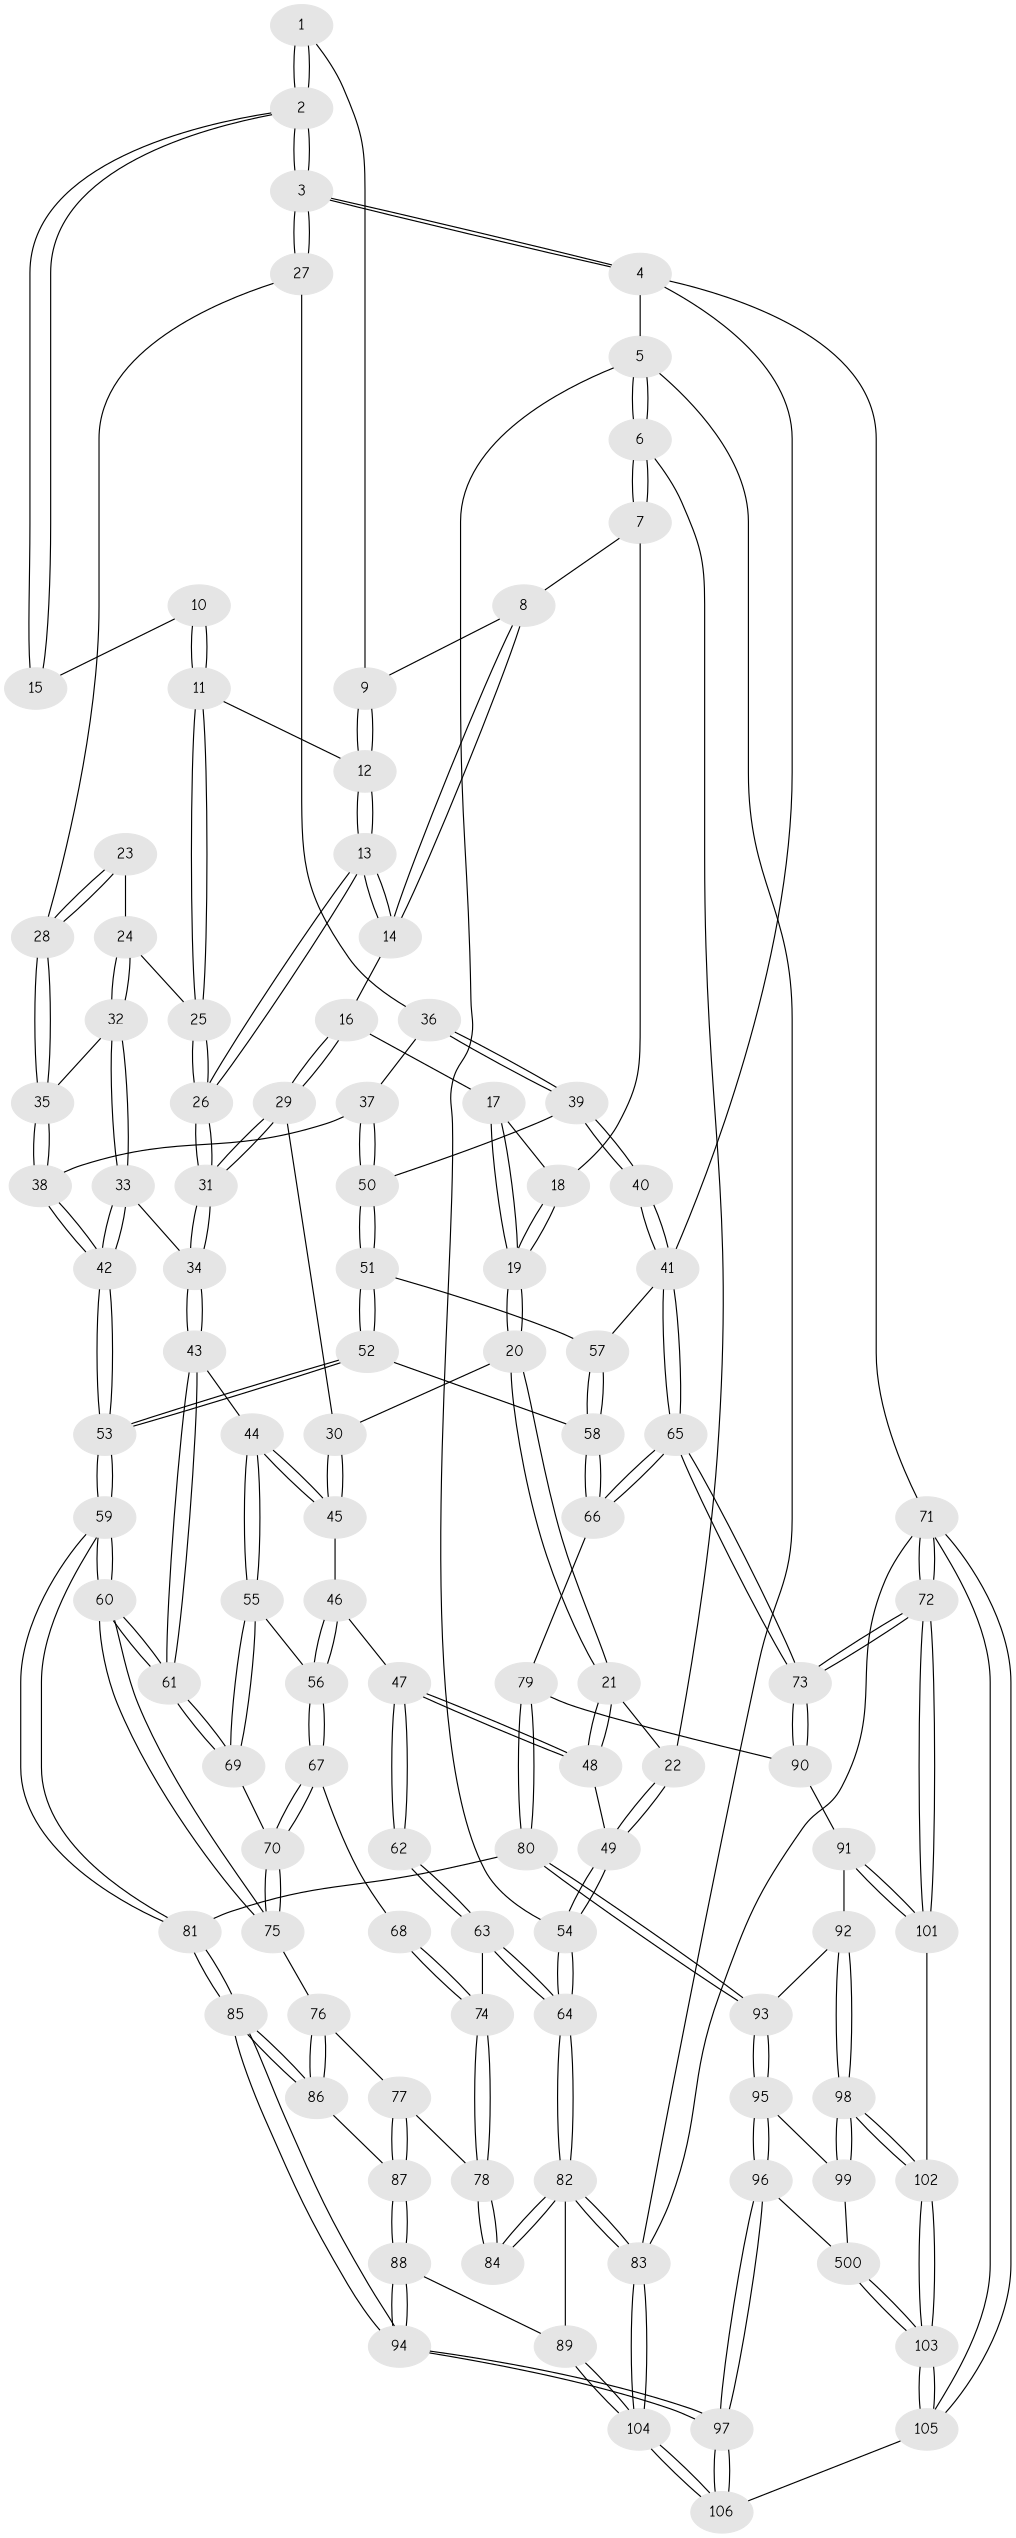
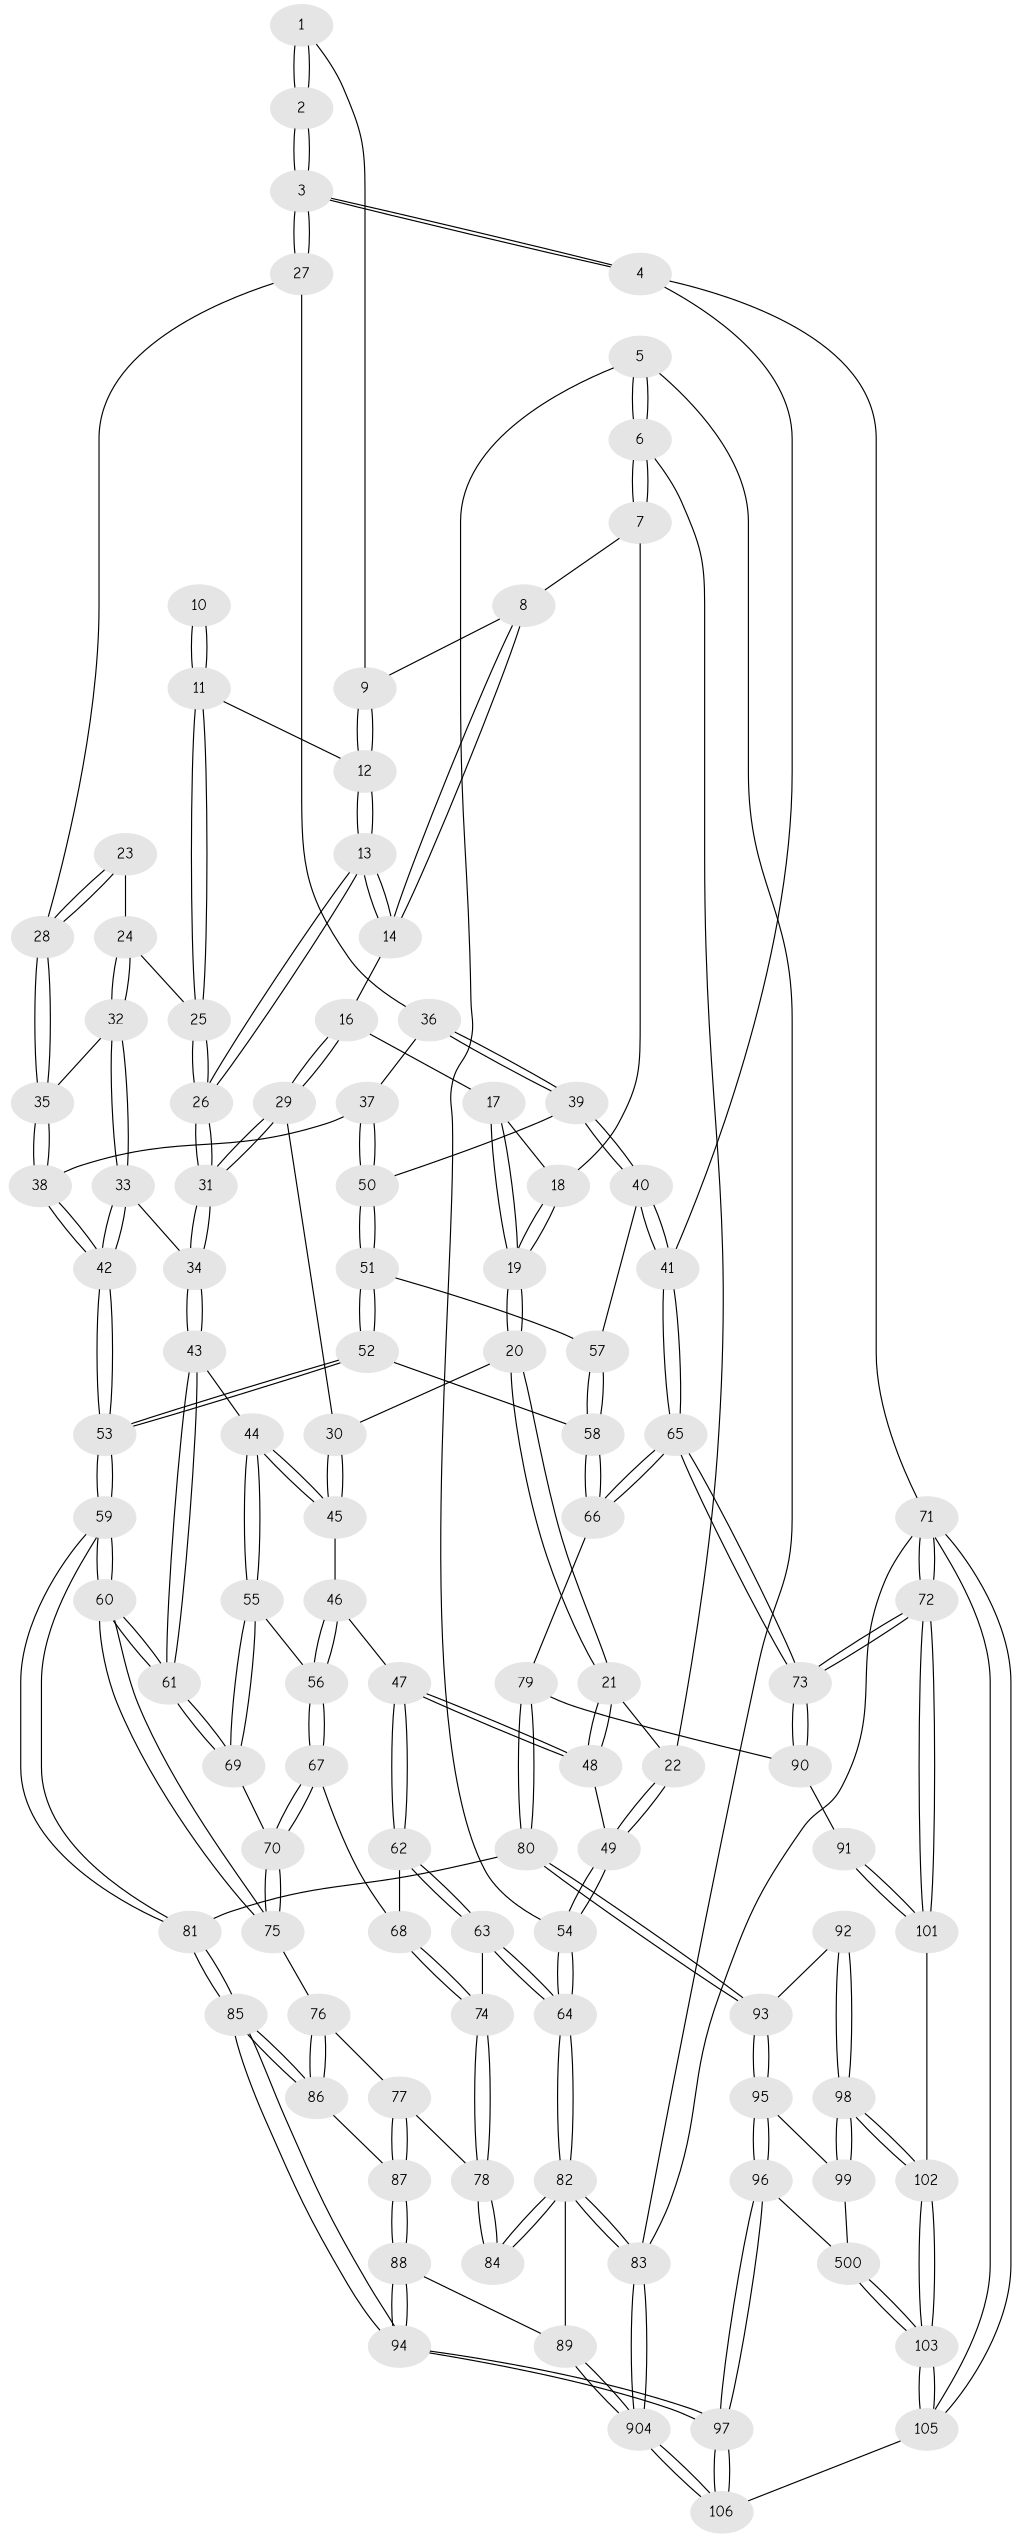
(640, 316) -> none
(36, 689) -> none
(633, 1310) -> (619, 1269)
none -> (400, 1891)
(844, 1891) -> none
(639, 2429) -> (639, 2429)
